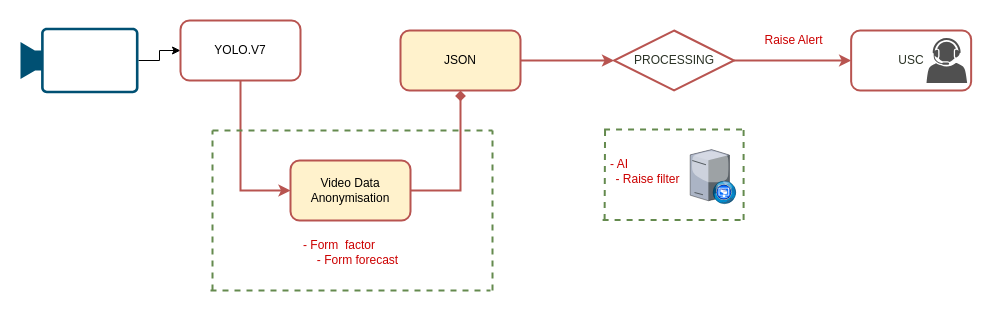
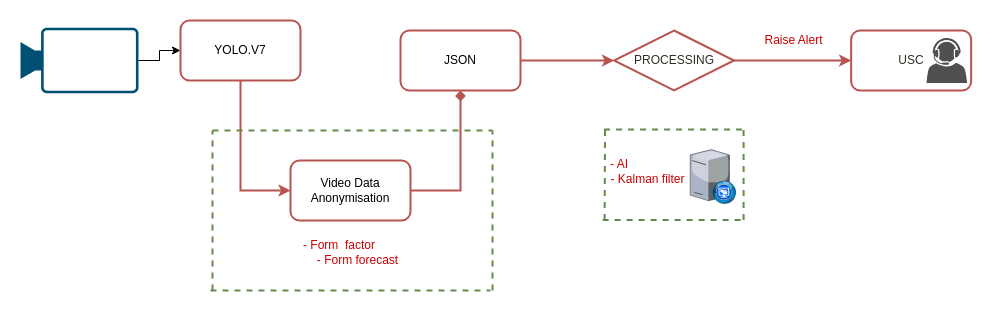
(461, 61) -> (461, 61)
(648, 180) -> (648, 180)
(351, 191) -> (351, 191)
